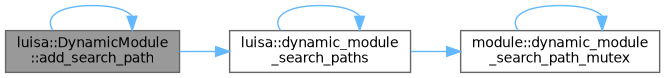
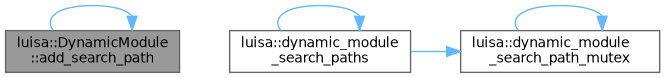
(198, 51) -> none
(560, 51) -> (560, 51)
